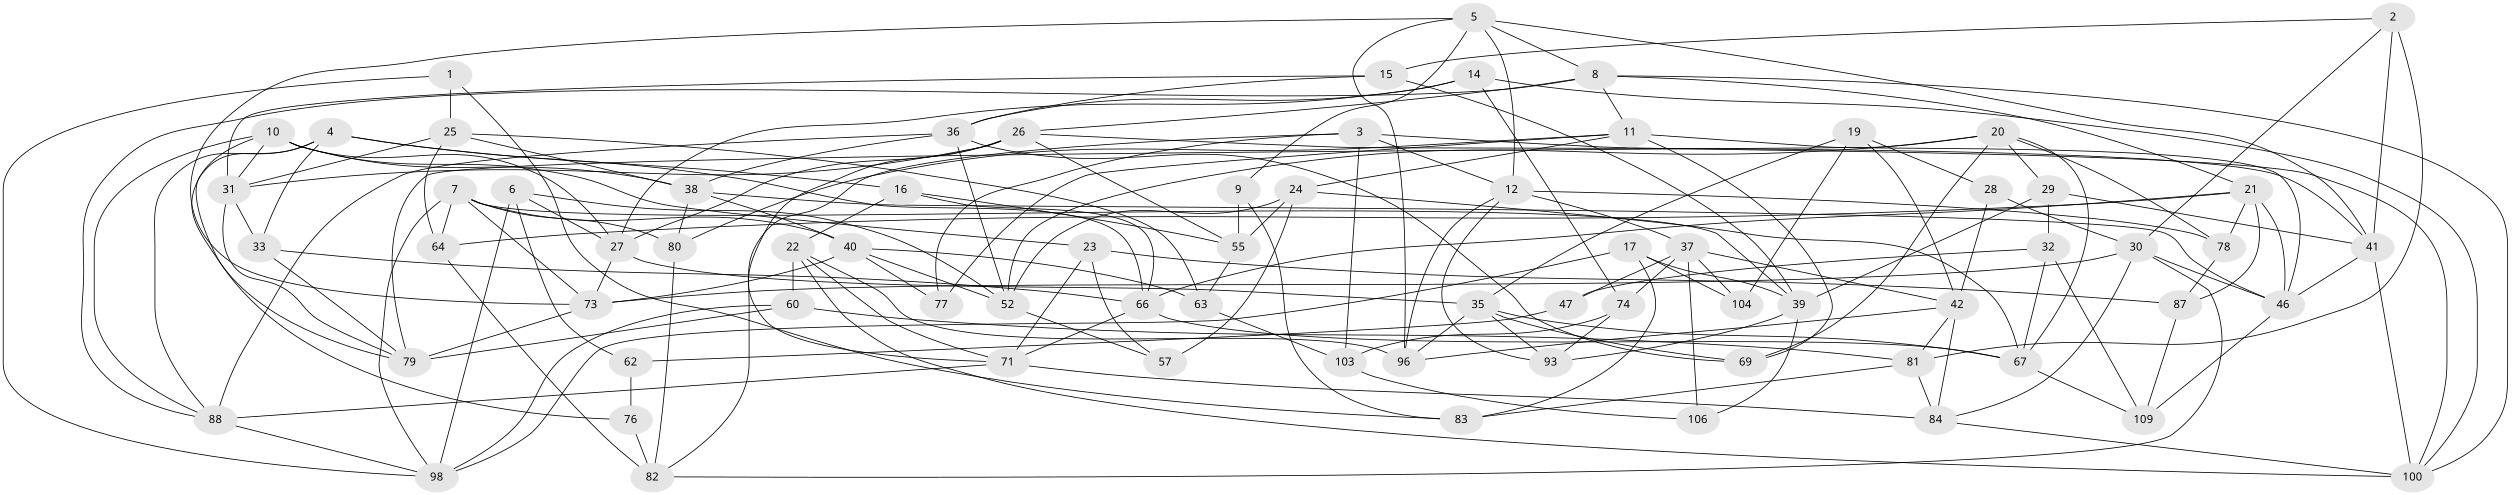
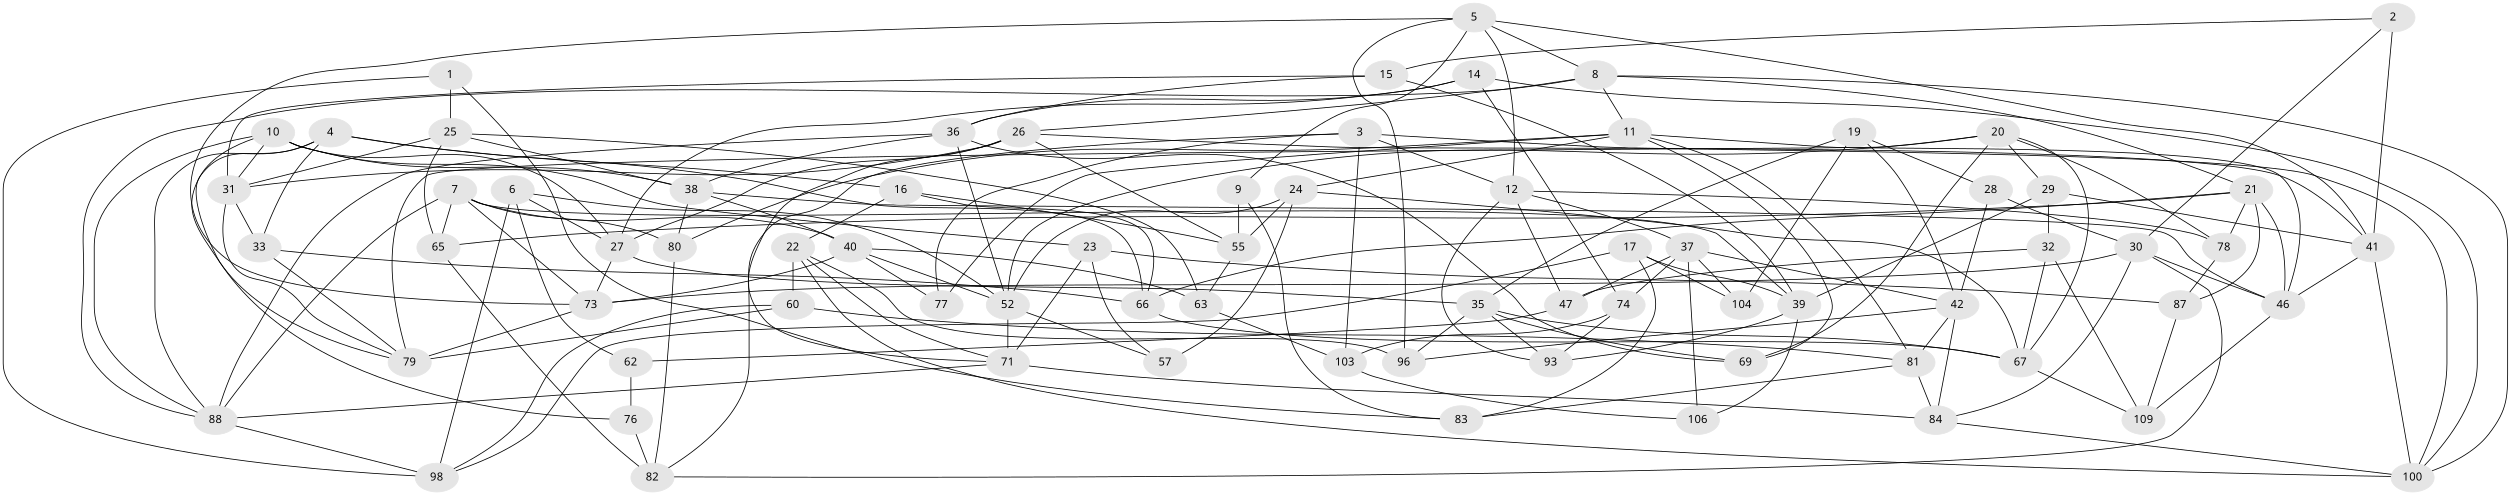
(438, 248) -> (438, 248)
(1430, 261) -> (1539, 247)
(2295, 324) -> (1794, 209)
(383, 330) -> (316, 297)
(1075, 334) -> (1008, 331)
